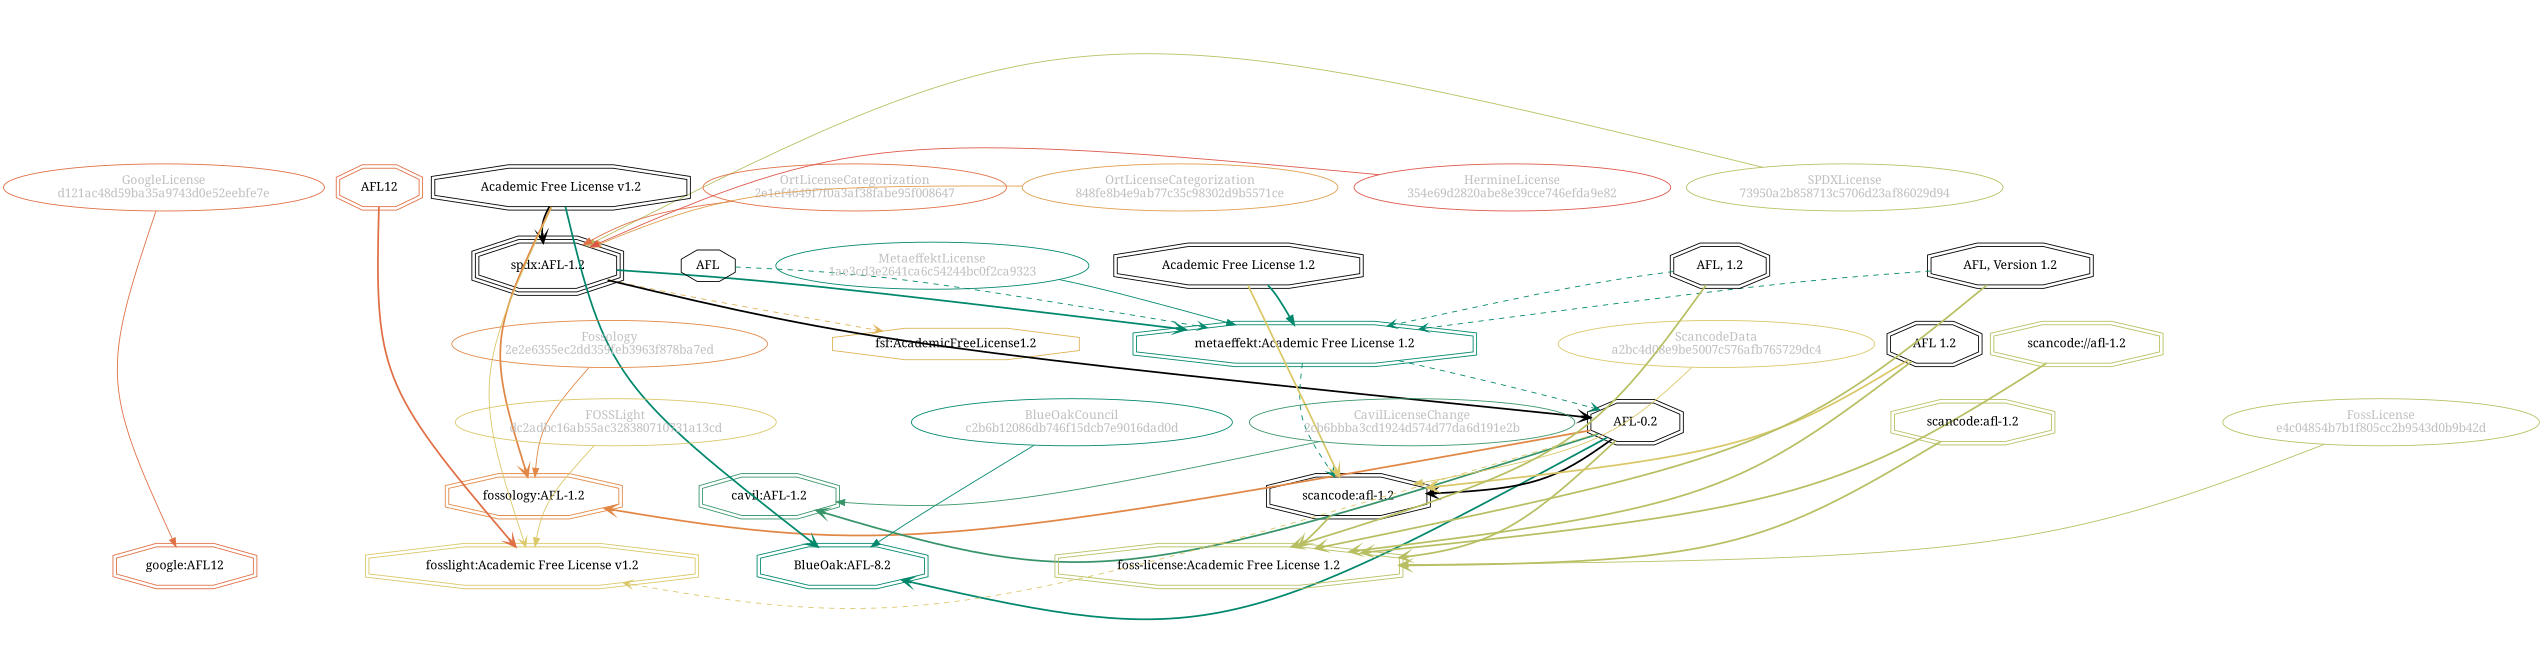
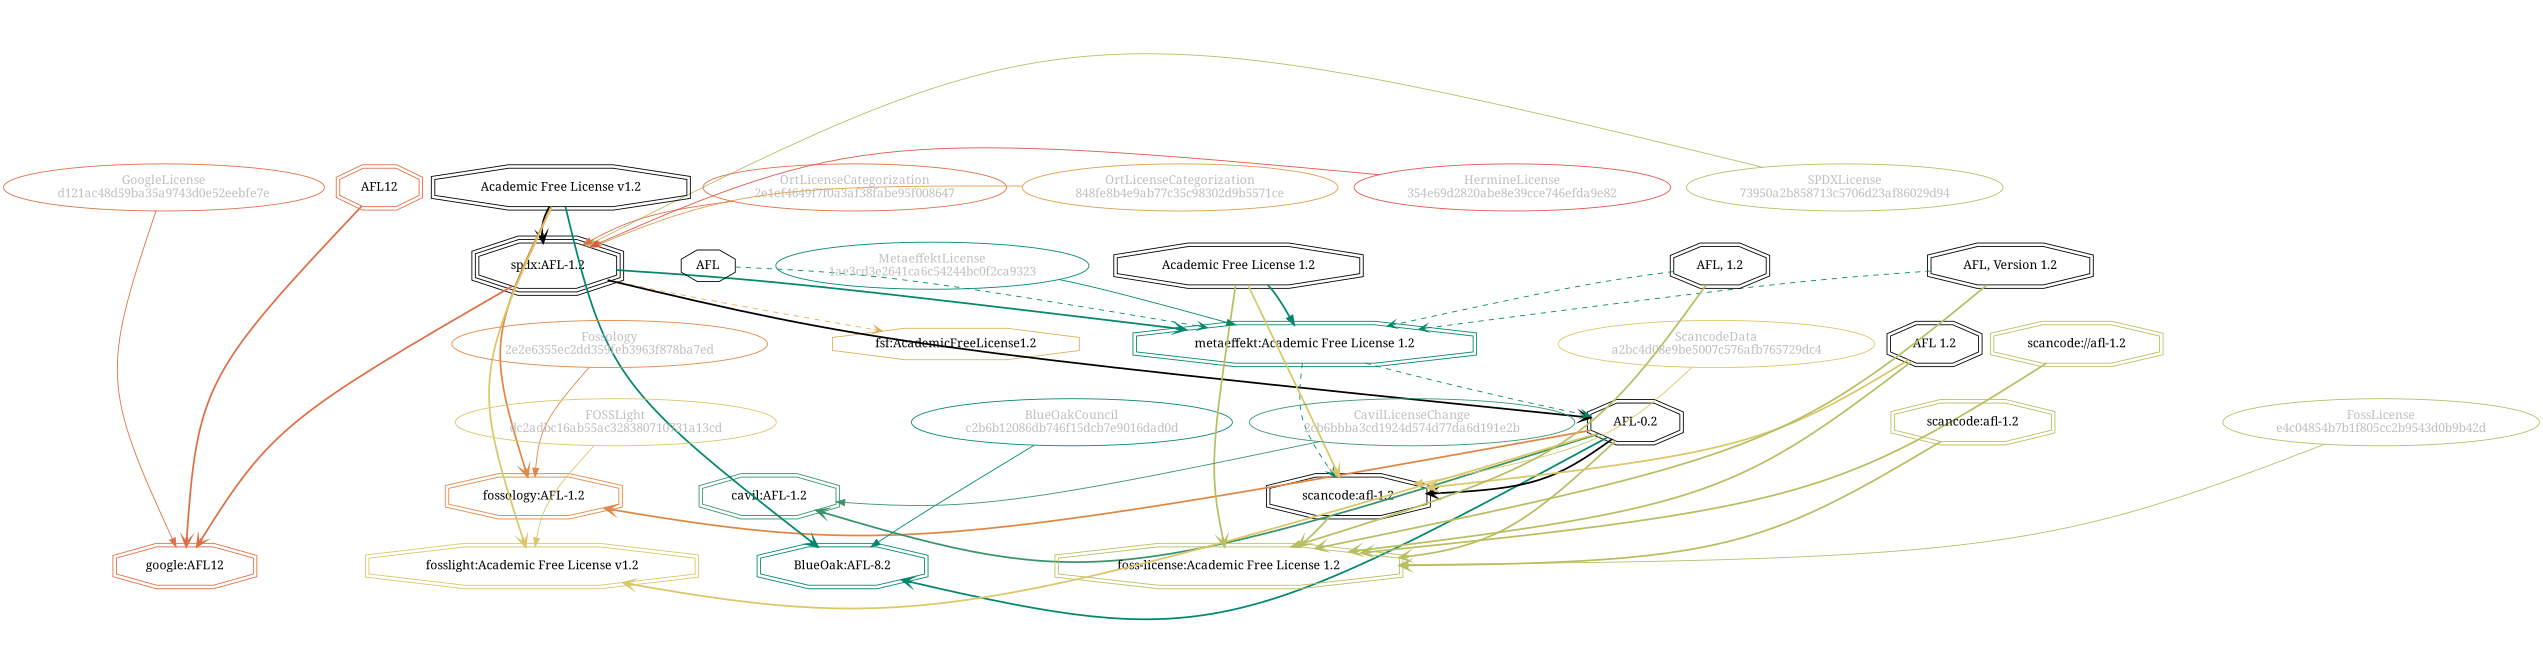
(491, 369) -> (491, 369)
(1495, 383) -> (1473, 390)
(400, 390) -> (235, 353)
none -> (338, 391)
none -> (1218, 411)
(1511, 470) -> (1511, 470)
(1121, 568) -> (1121, 568)
